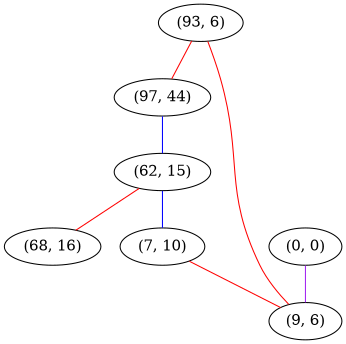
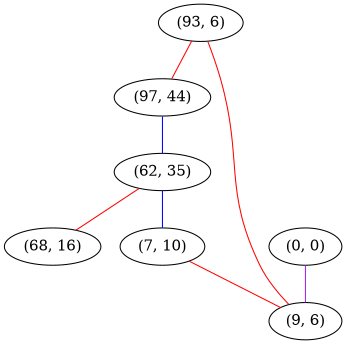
(162, 172) -> (162, 172)
